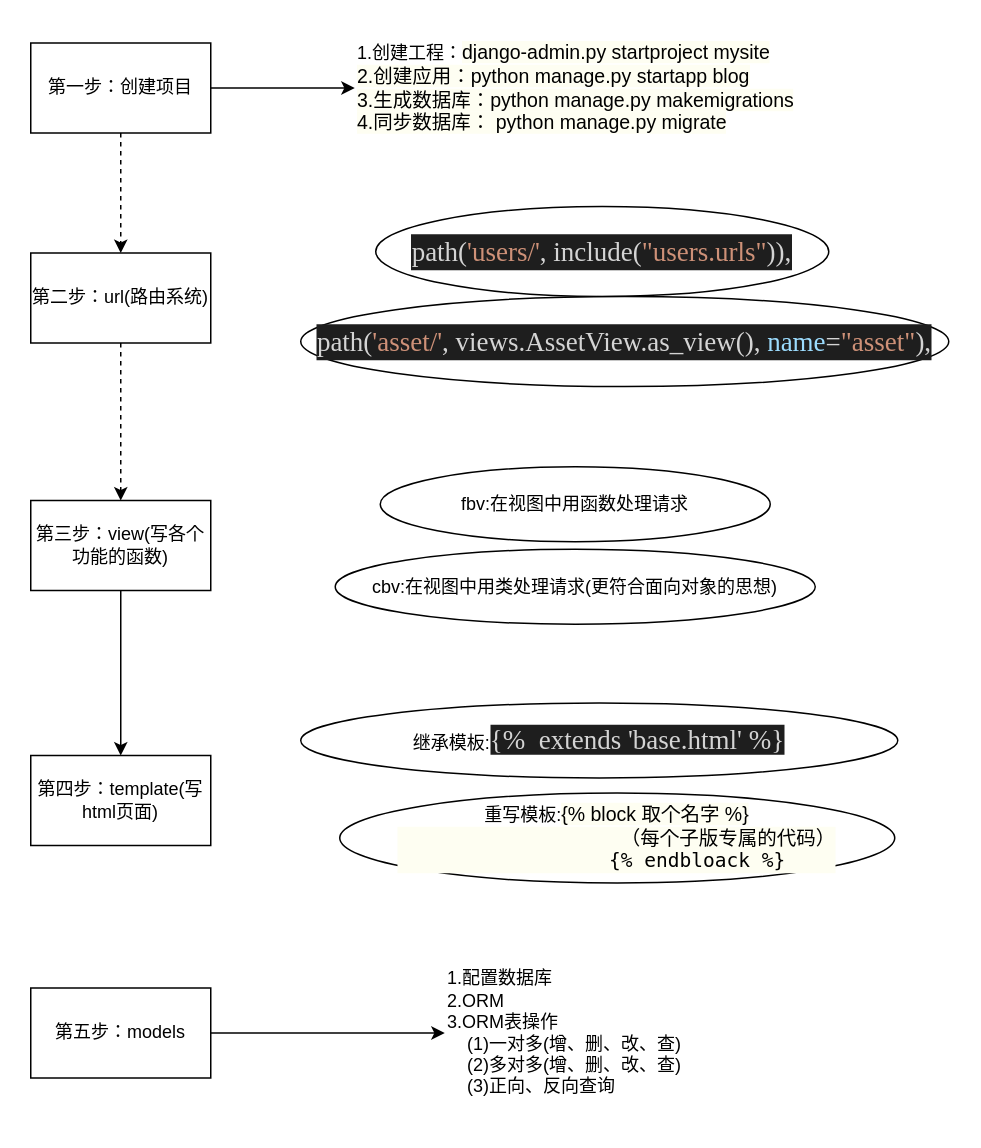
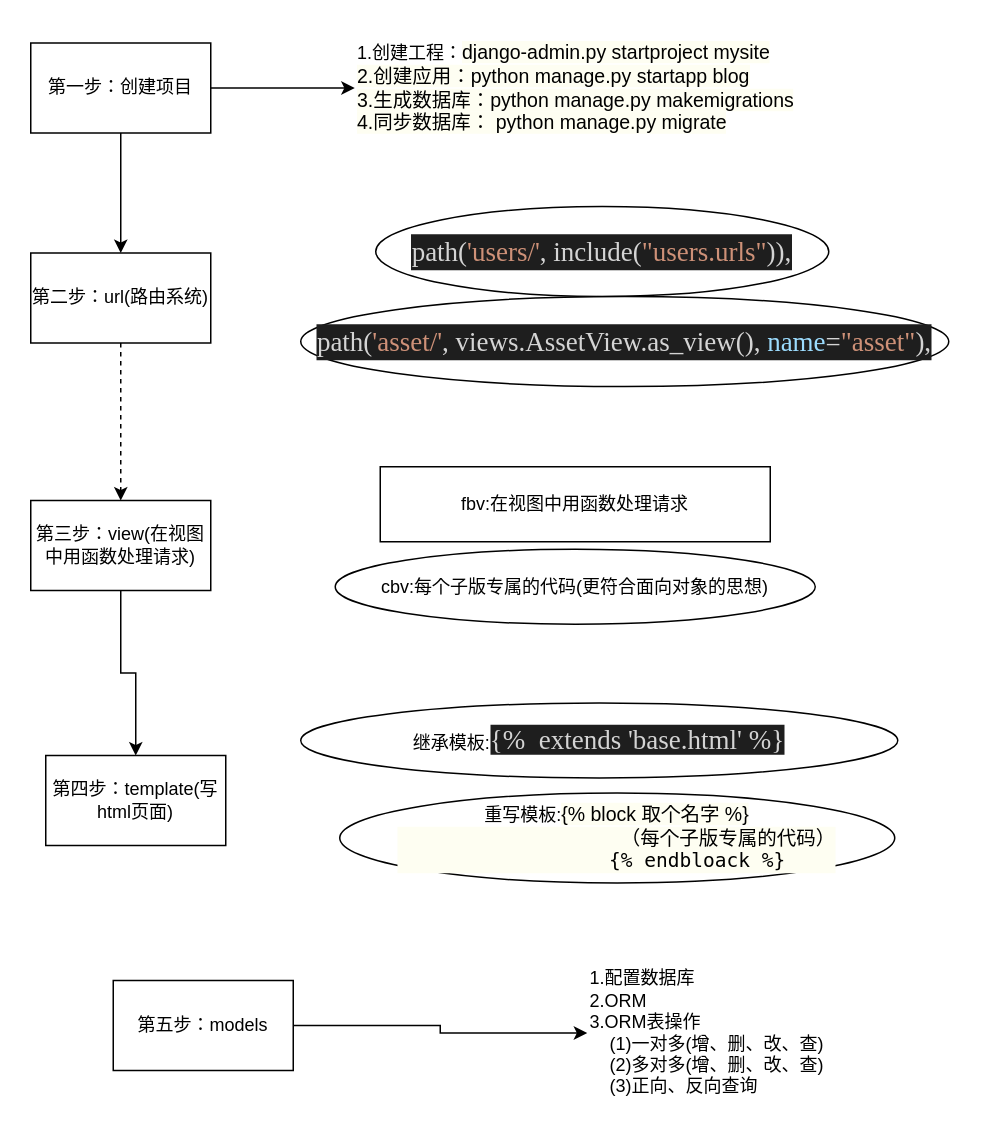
(121, 188) -> (121, 188)
(575, 504) -> (575, 504)
(121, 545) -> (121, 545)
(575, 587) -> (575, 587)
(121, 800) -> (136, 800)
(121, 1033) -> (203, 1025)
(602, 1033) -> (745, 1033)
